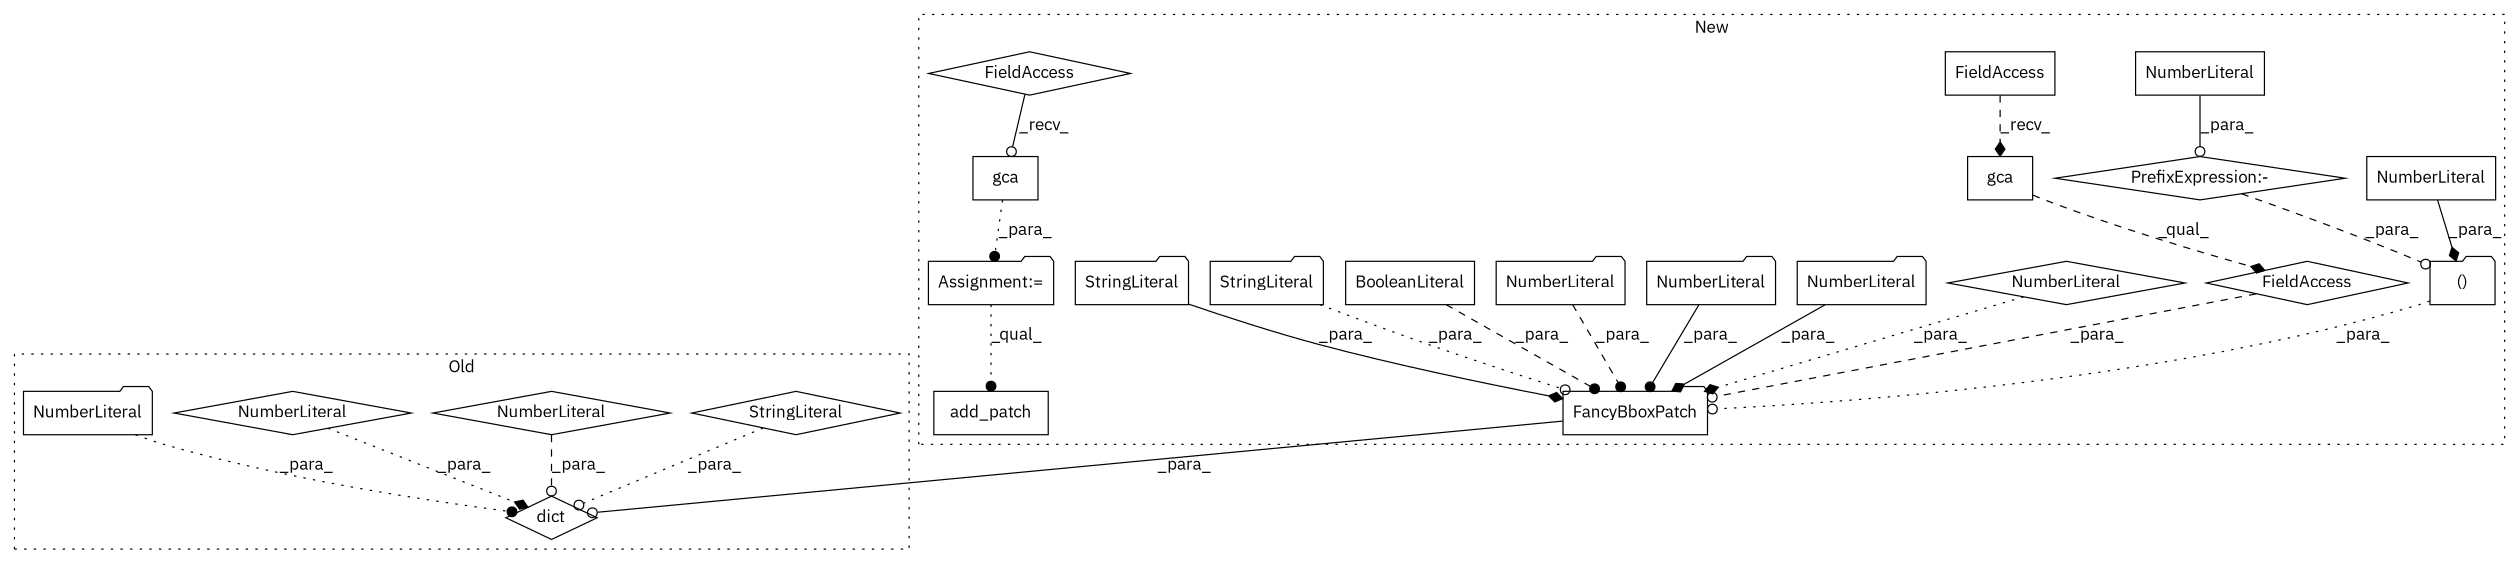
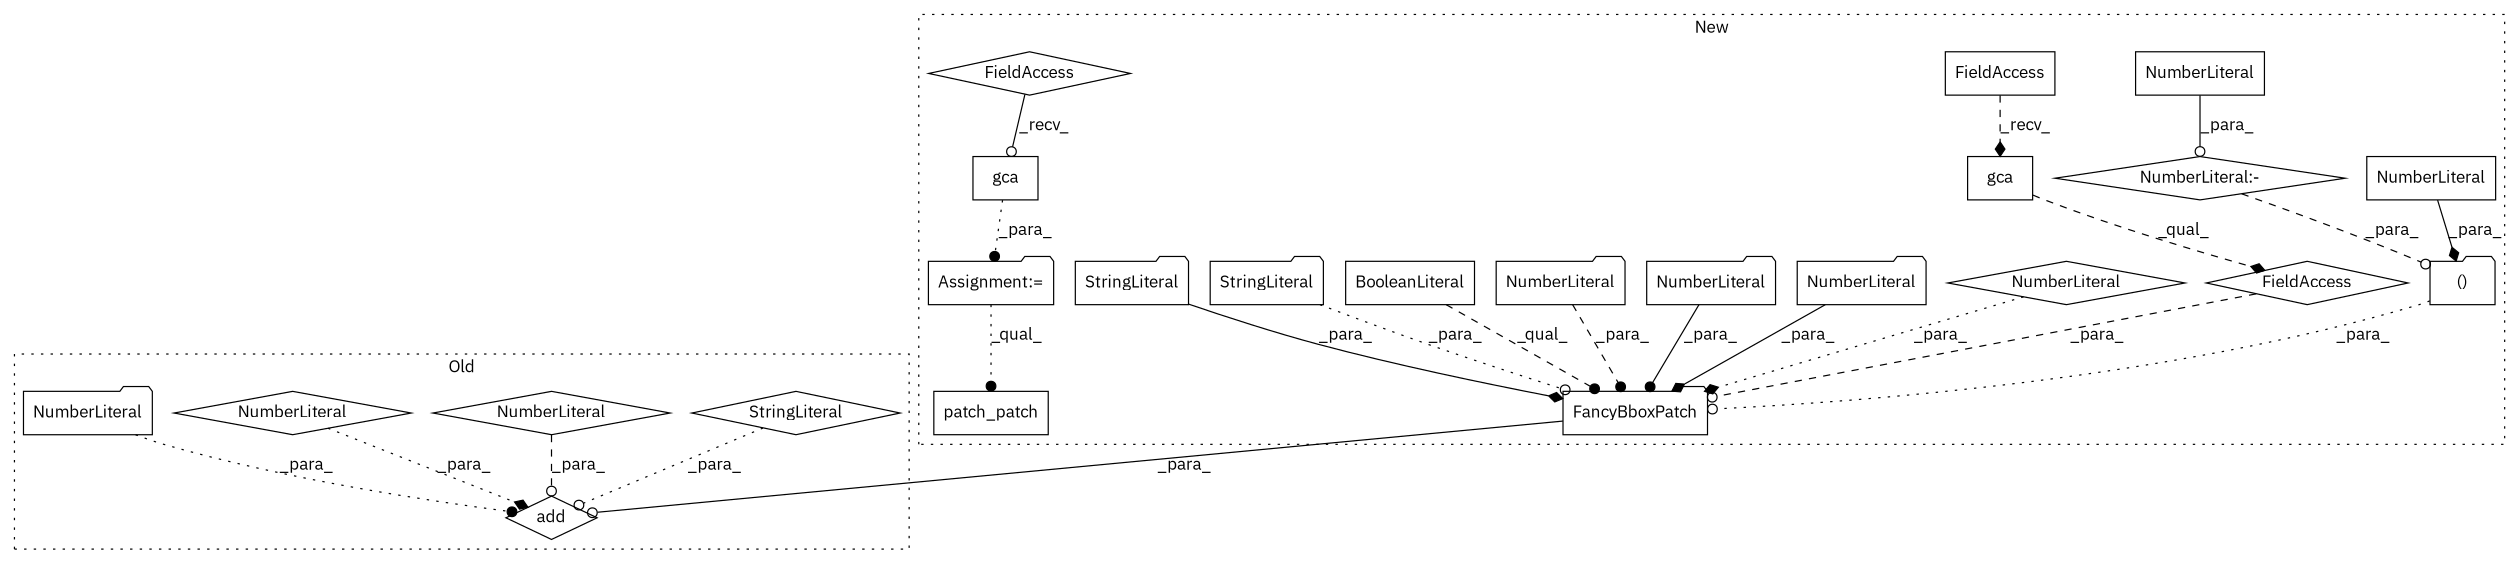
(2200, 178) -> (2200, 178)
(1543, 335) -> (1543, 335)
(991, 413) -> (991, 413)
(552, 518) -> (552, 518)
